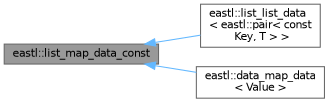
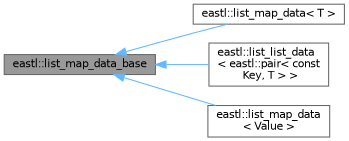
none -> (269, 14)
(81, 54) -> (80, 65)
(260, 82) -> (269, 121)
